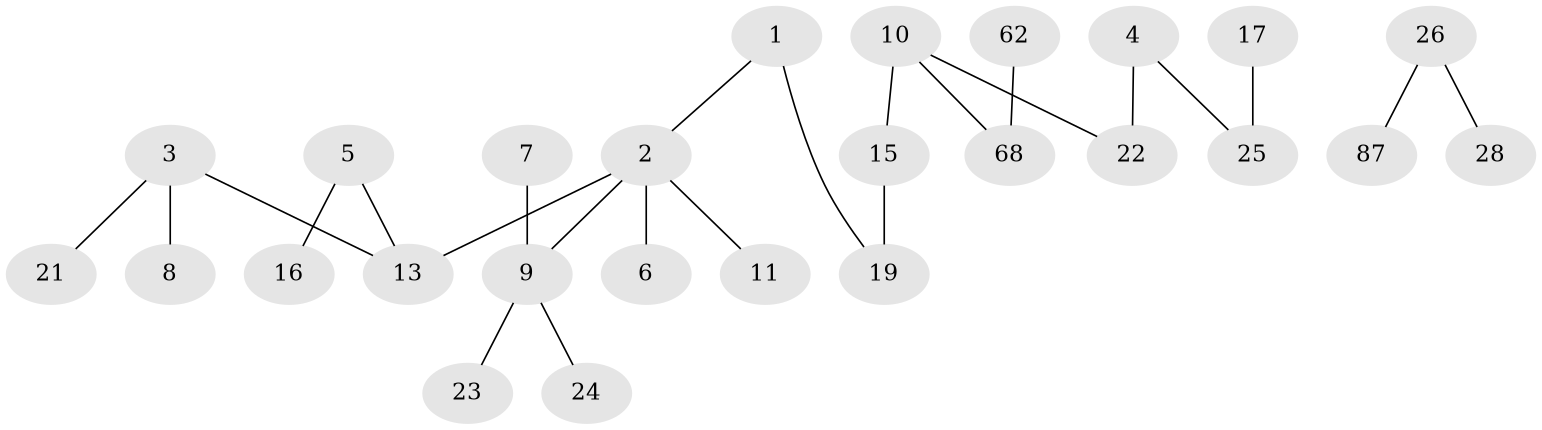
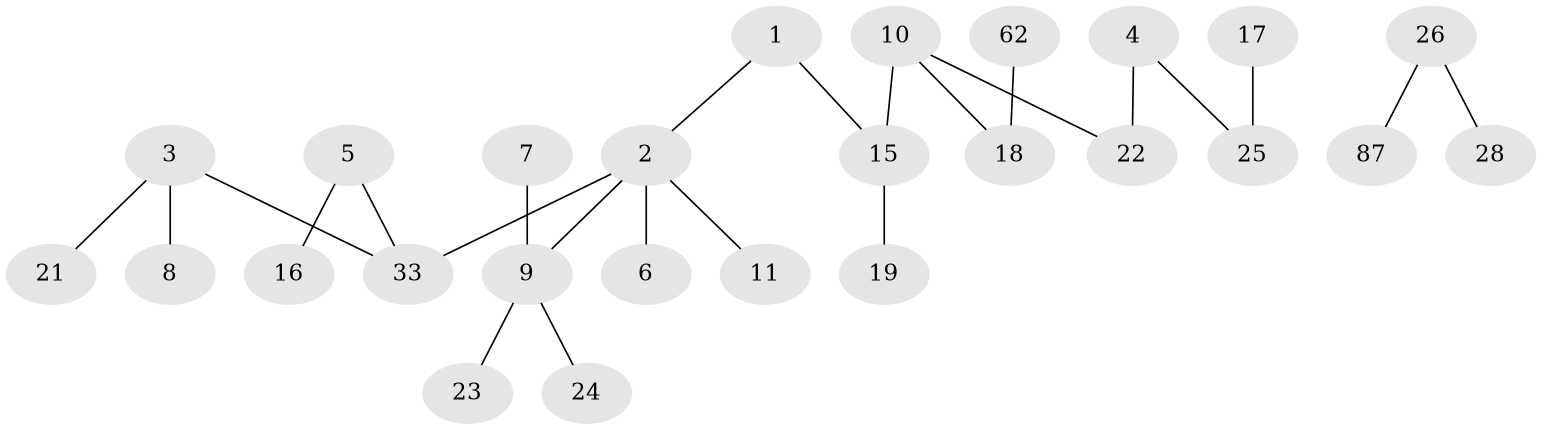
(1010, 155) -> (1010, 155)
(814, 161) -> (831, 96)
(408, 274) -> (408, 274)
